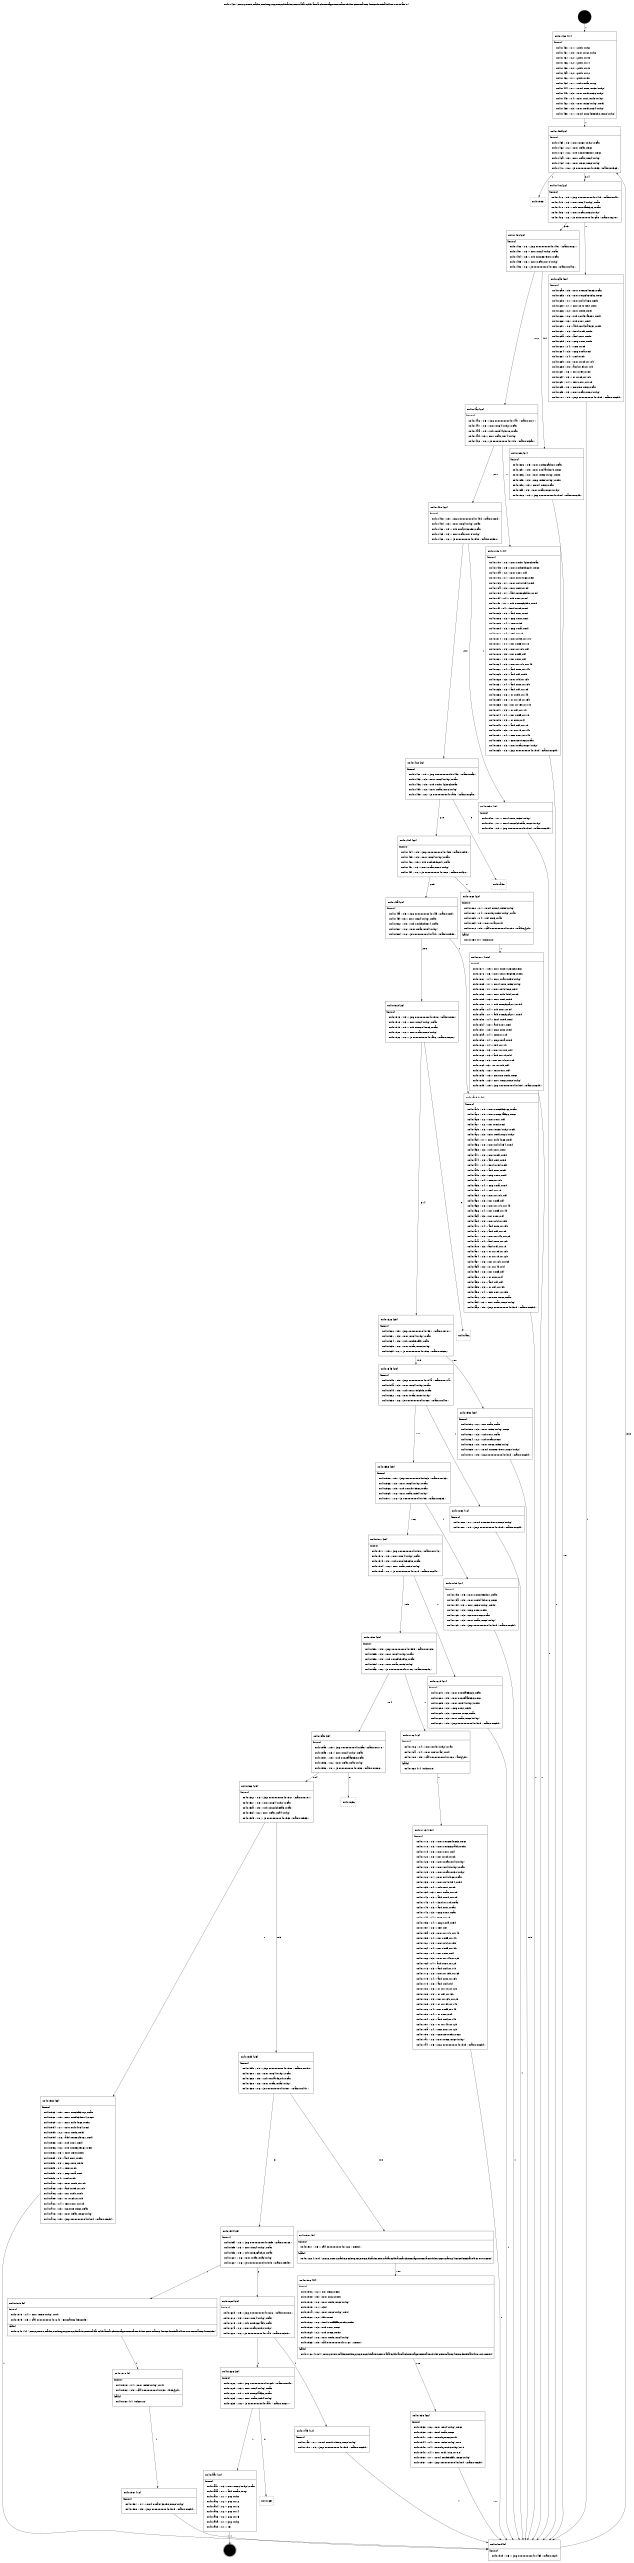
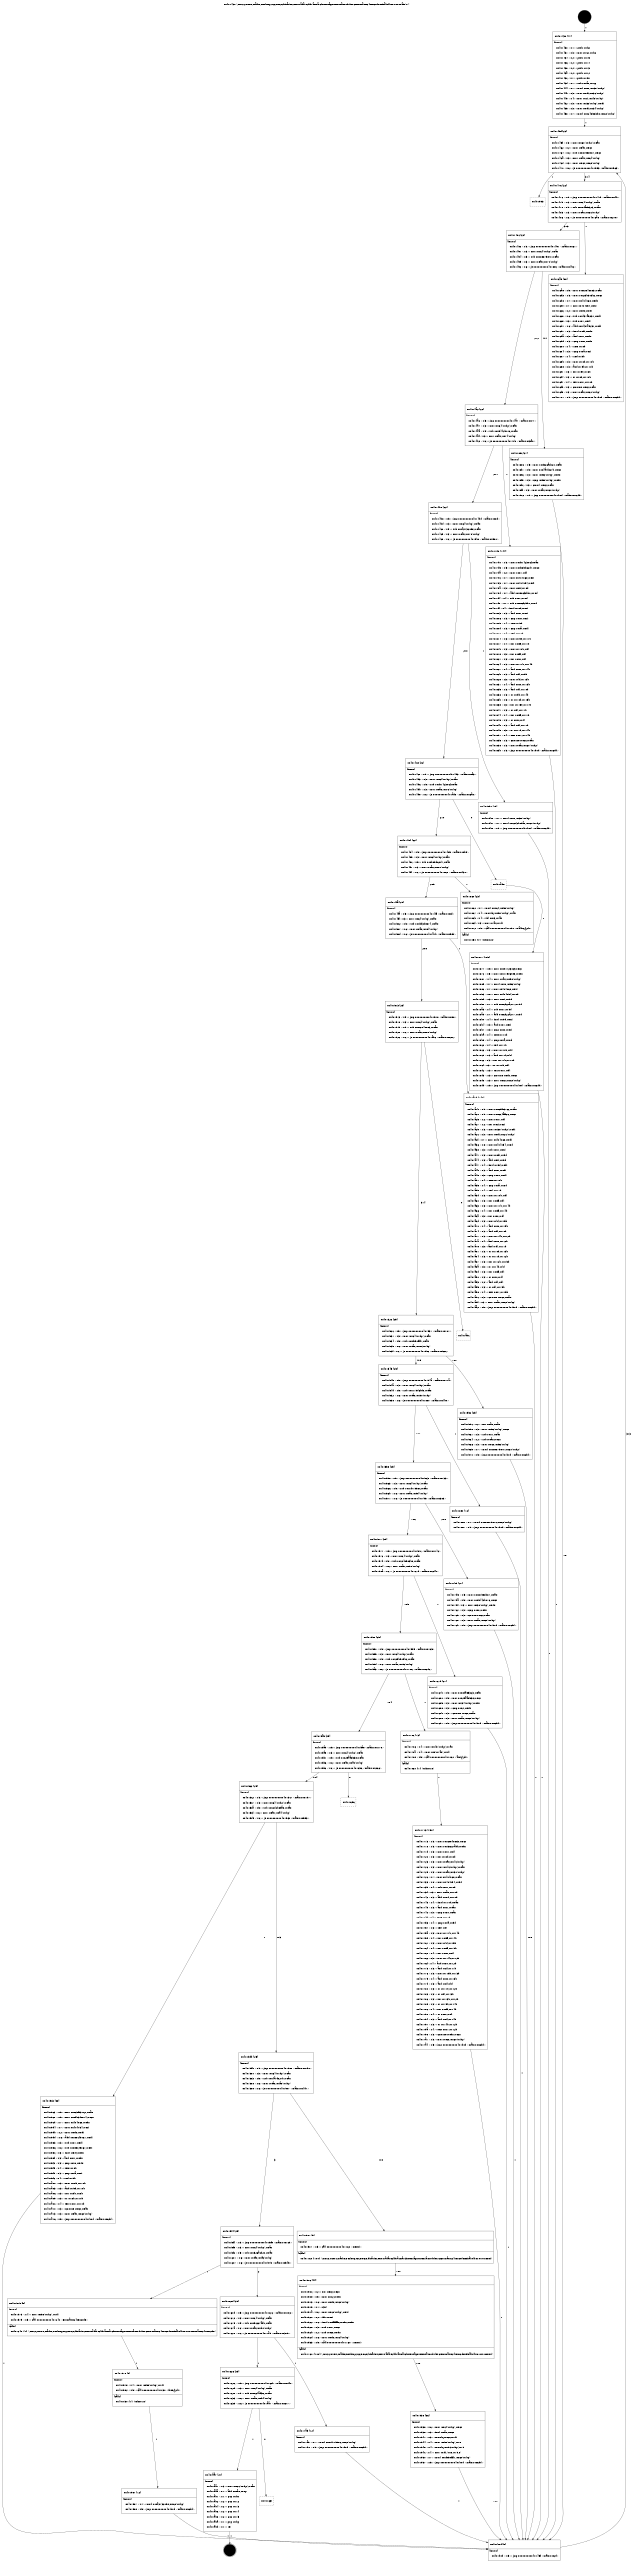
(500, 948) -> (542, 906)
(586, 1478) -> none
(443, 1519) -> (443, 1519)
